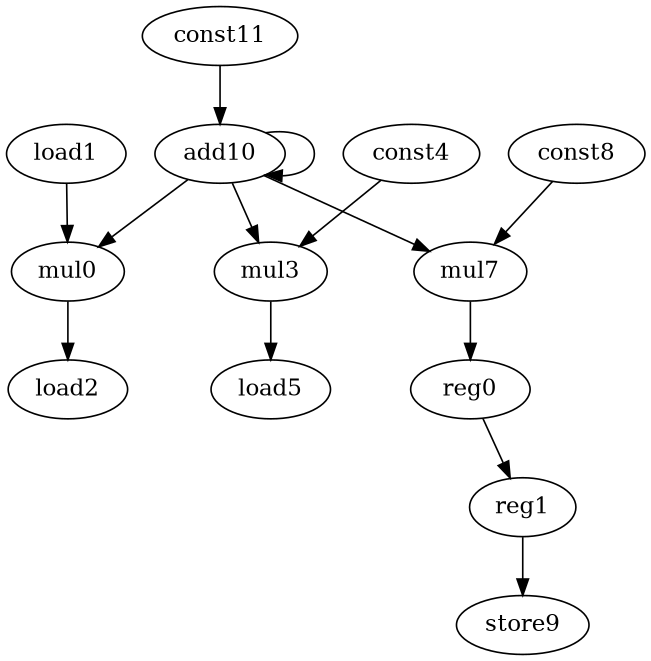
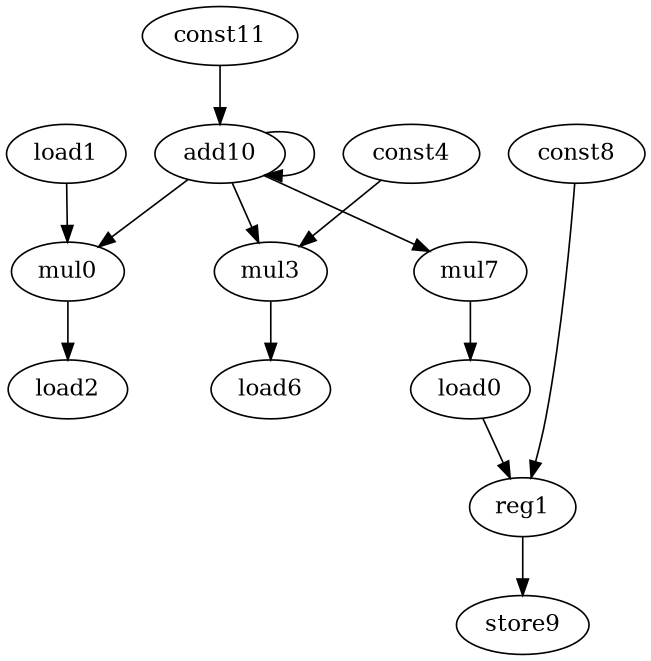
(529, 207) -> (560, 323)
(271, 389) -> (271, 389)
(470, 389) -> (470, 389)
